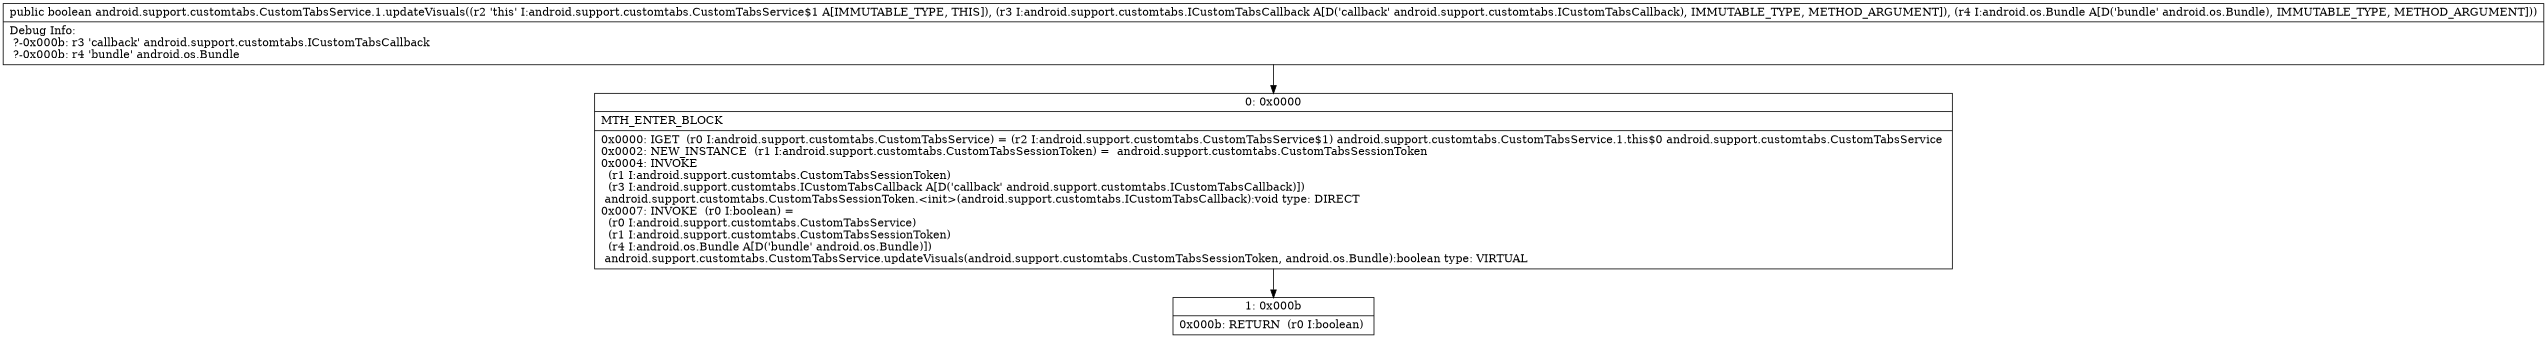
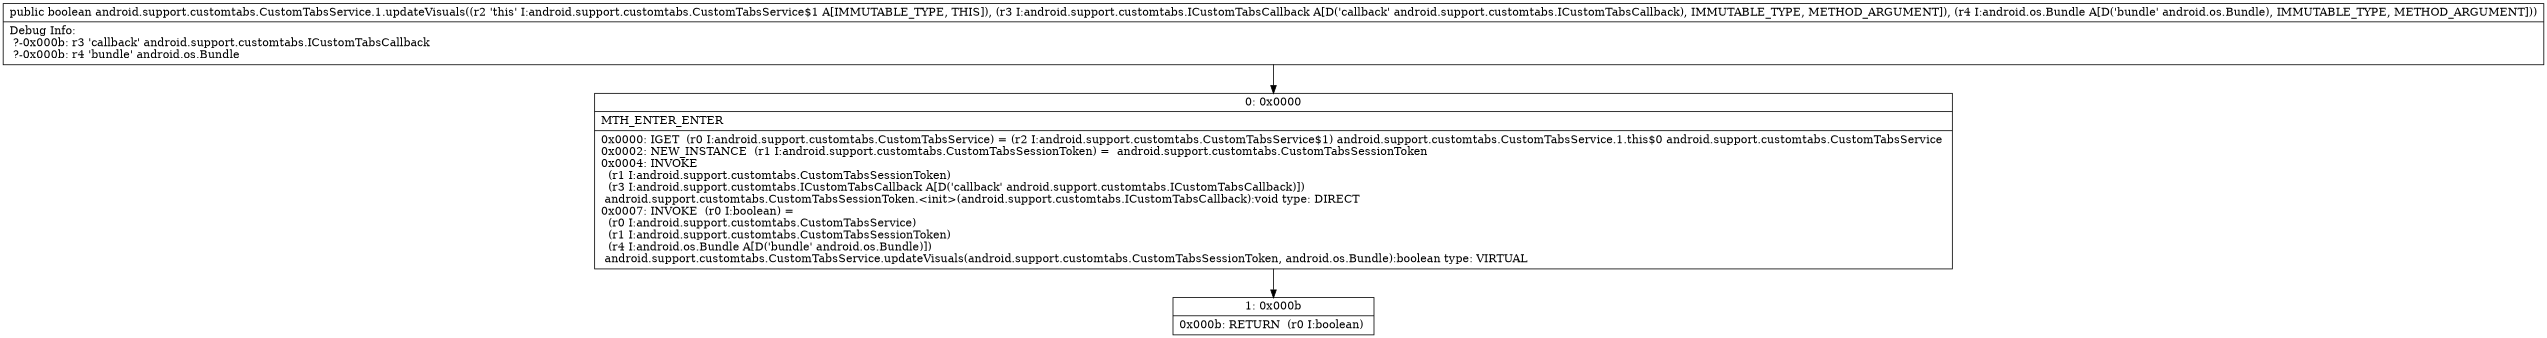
(662, 121) -> (662, 121)
